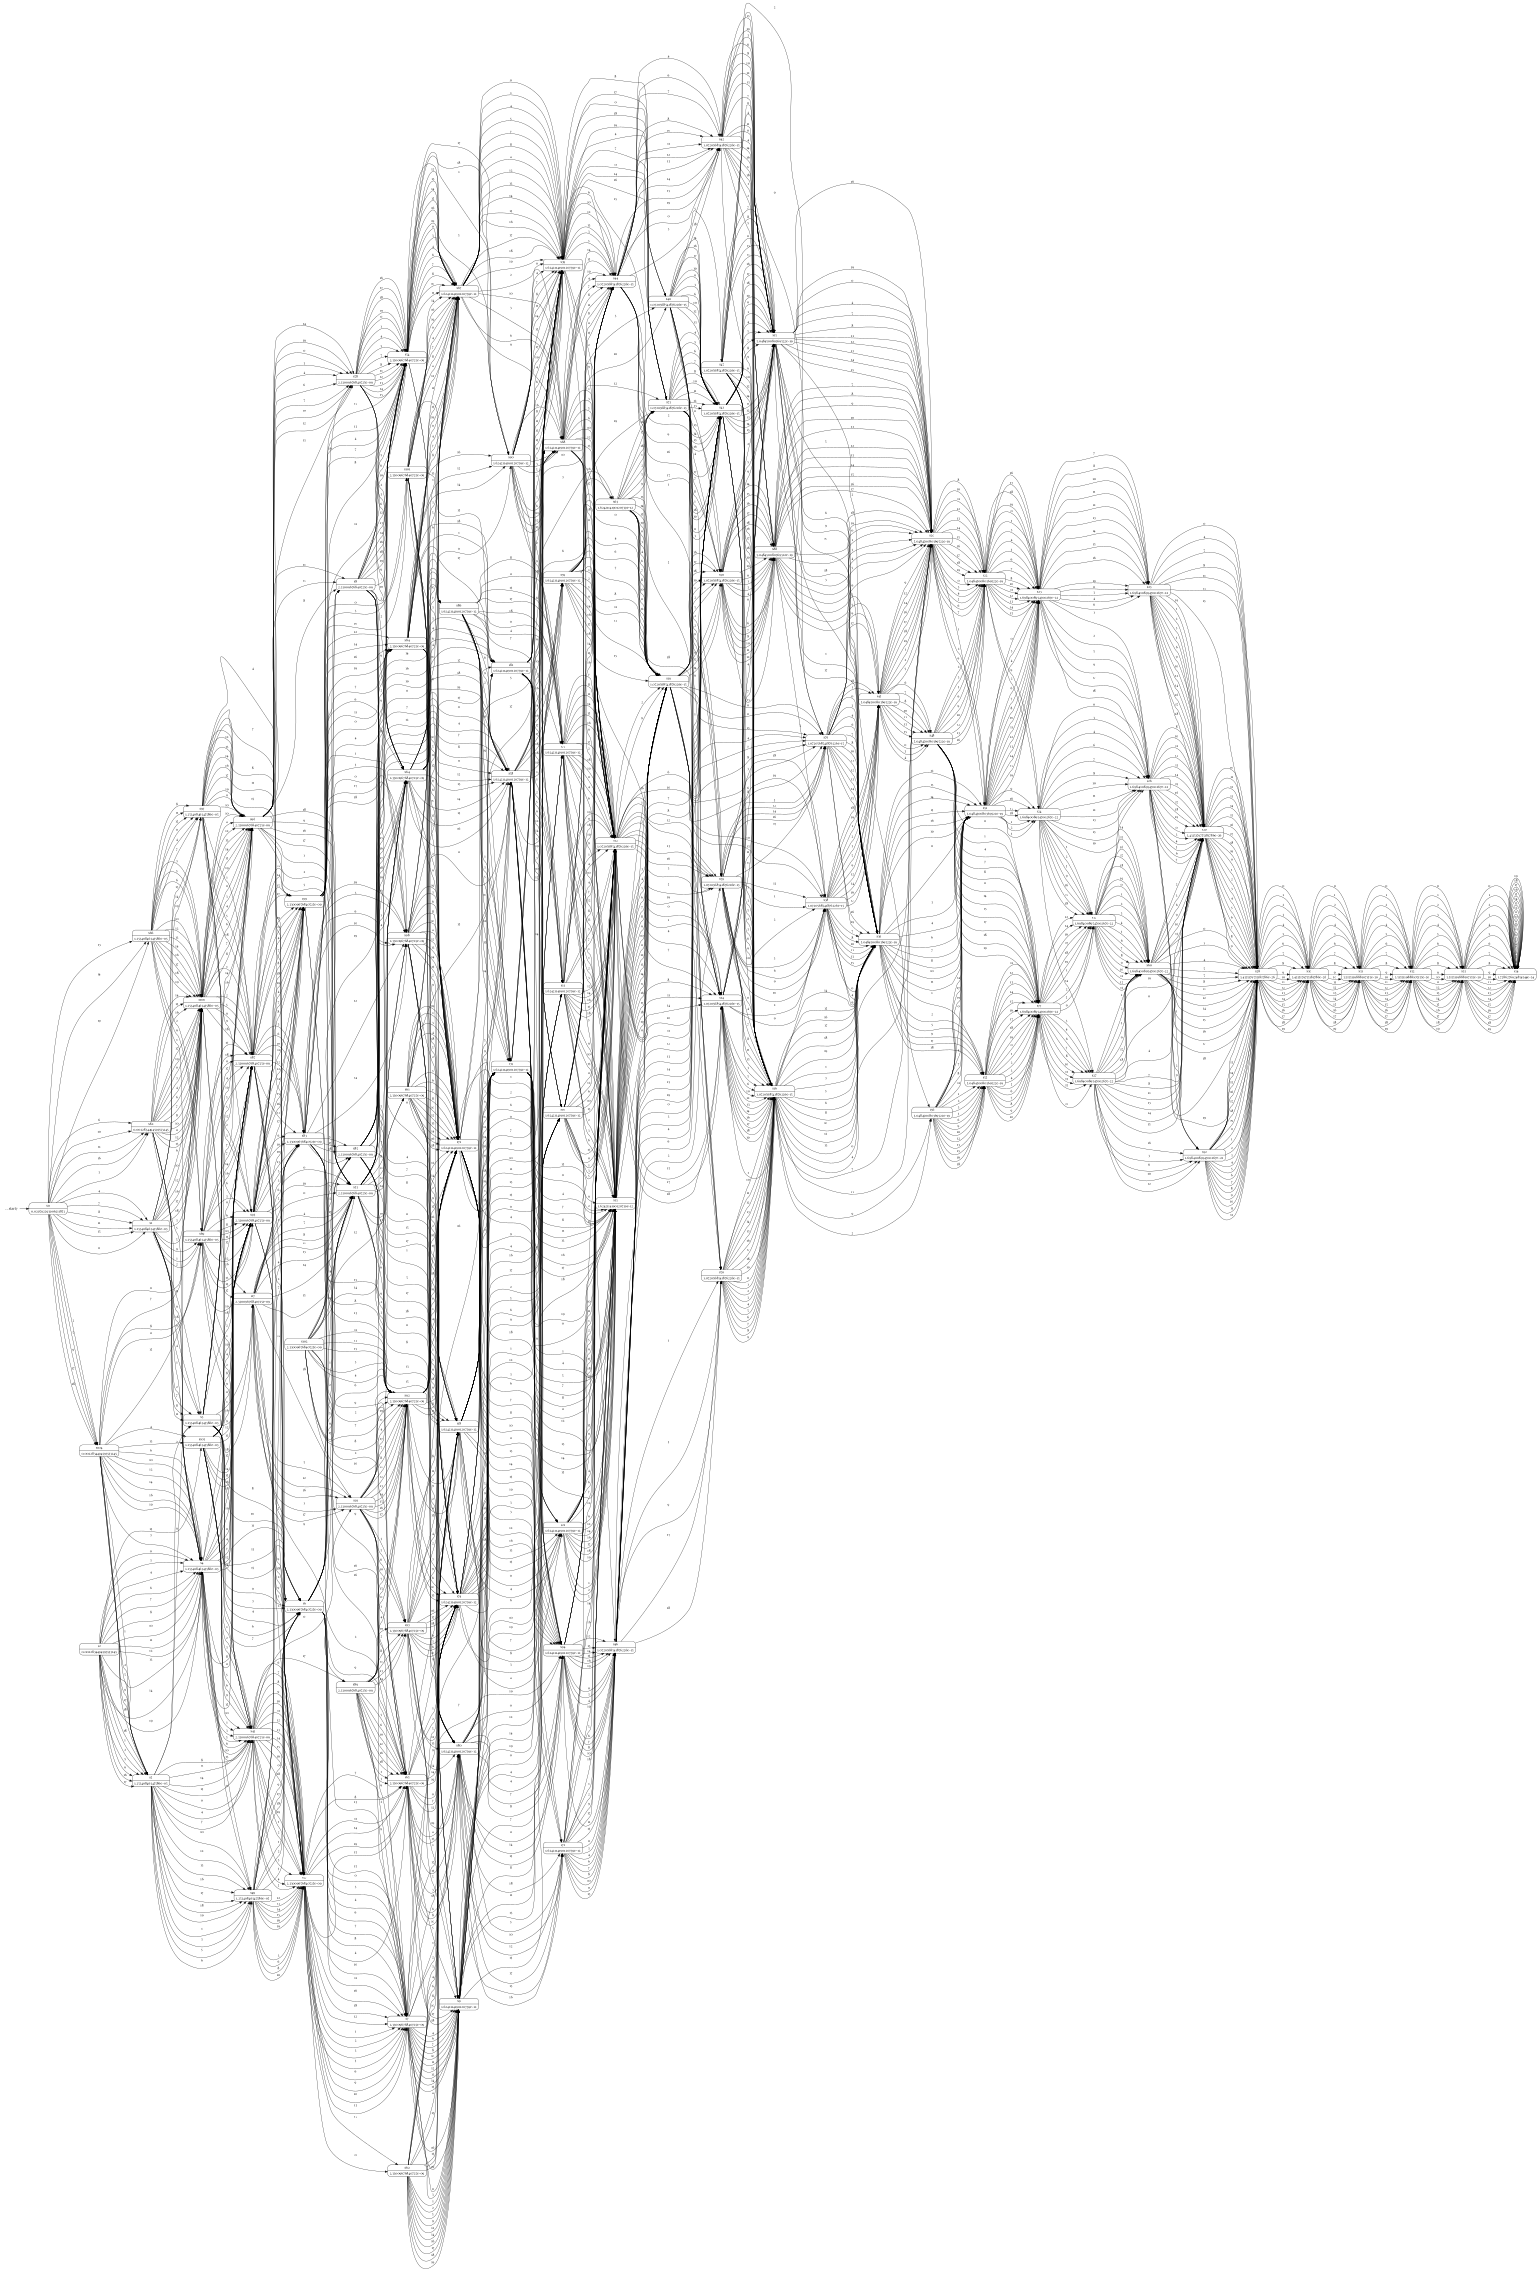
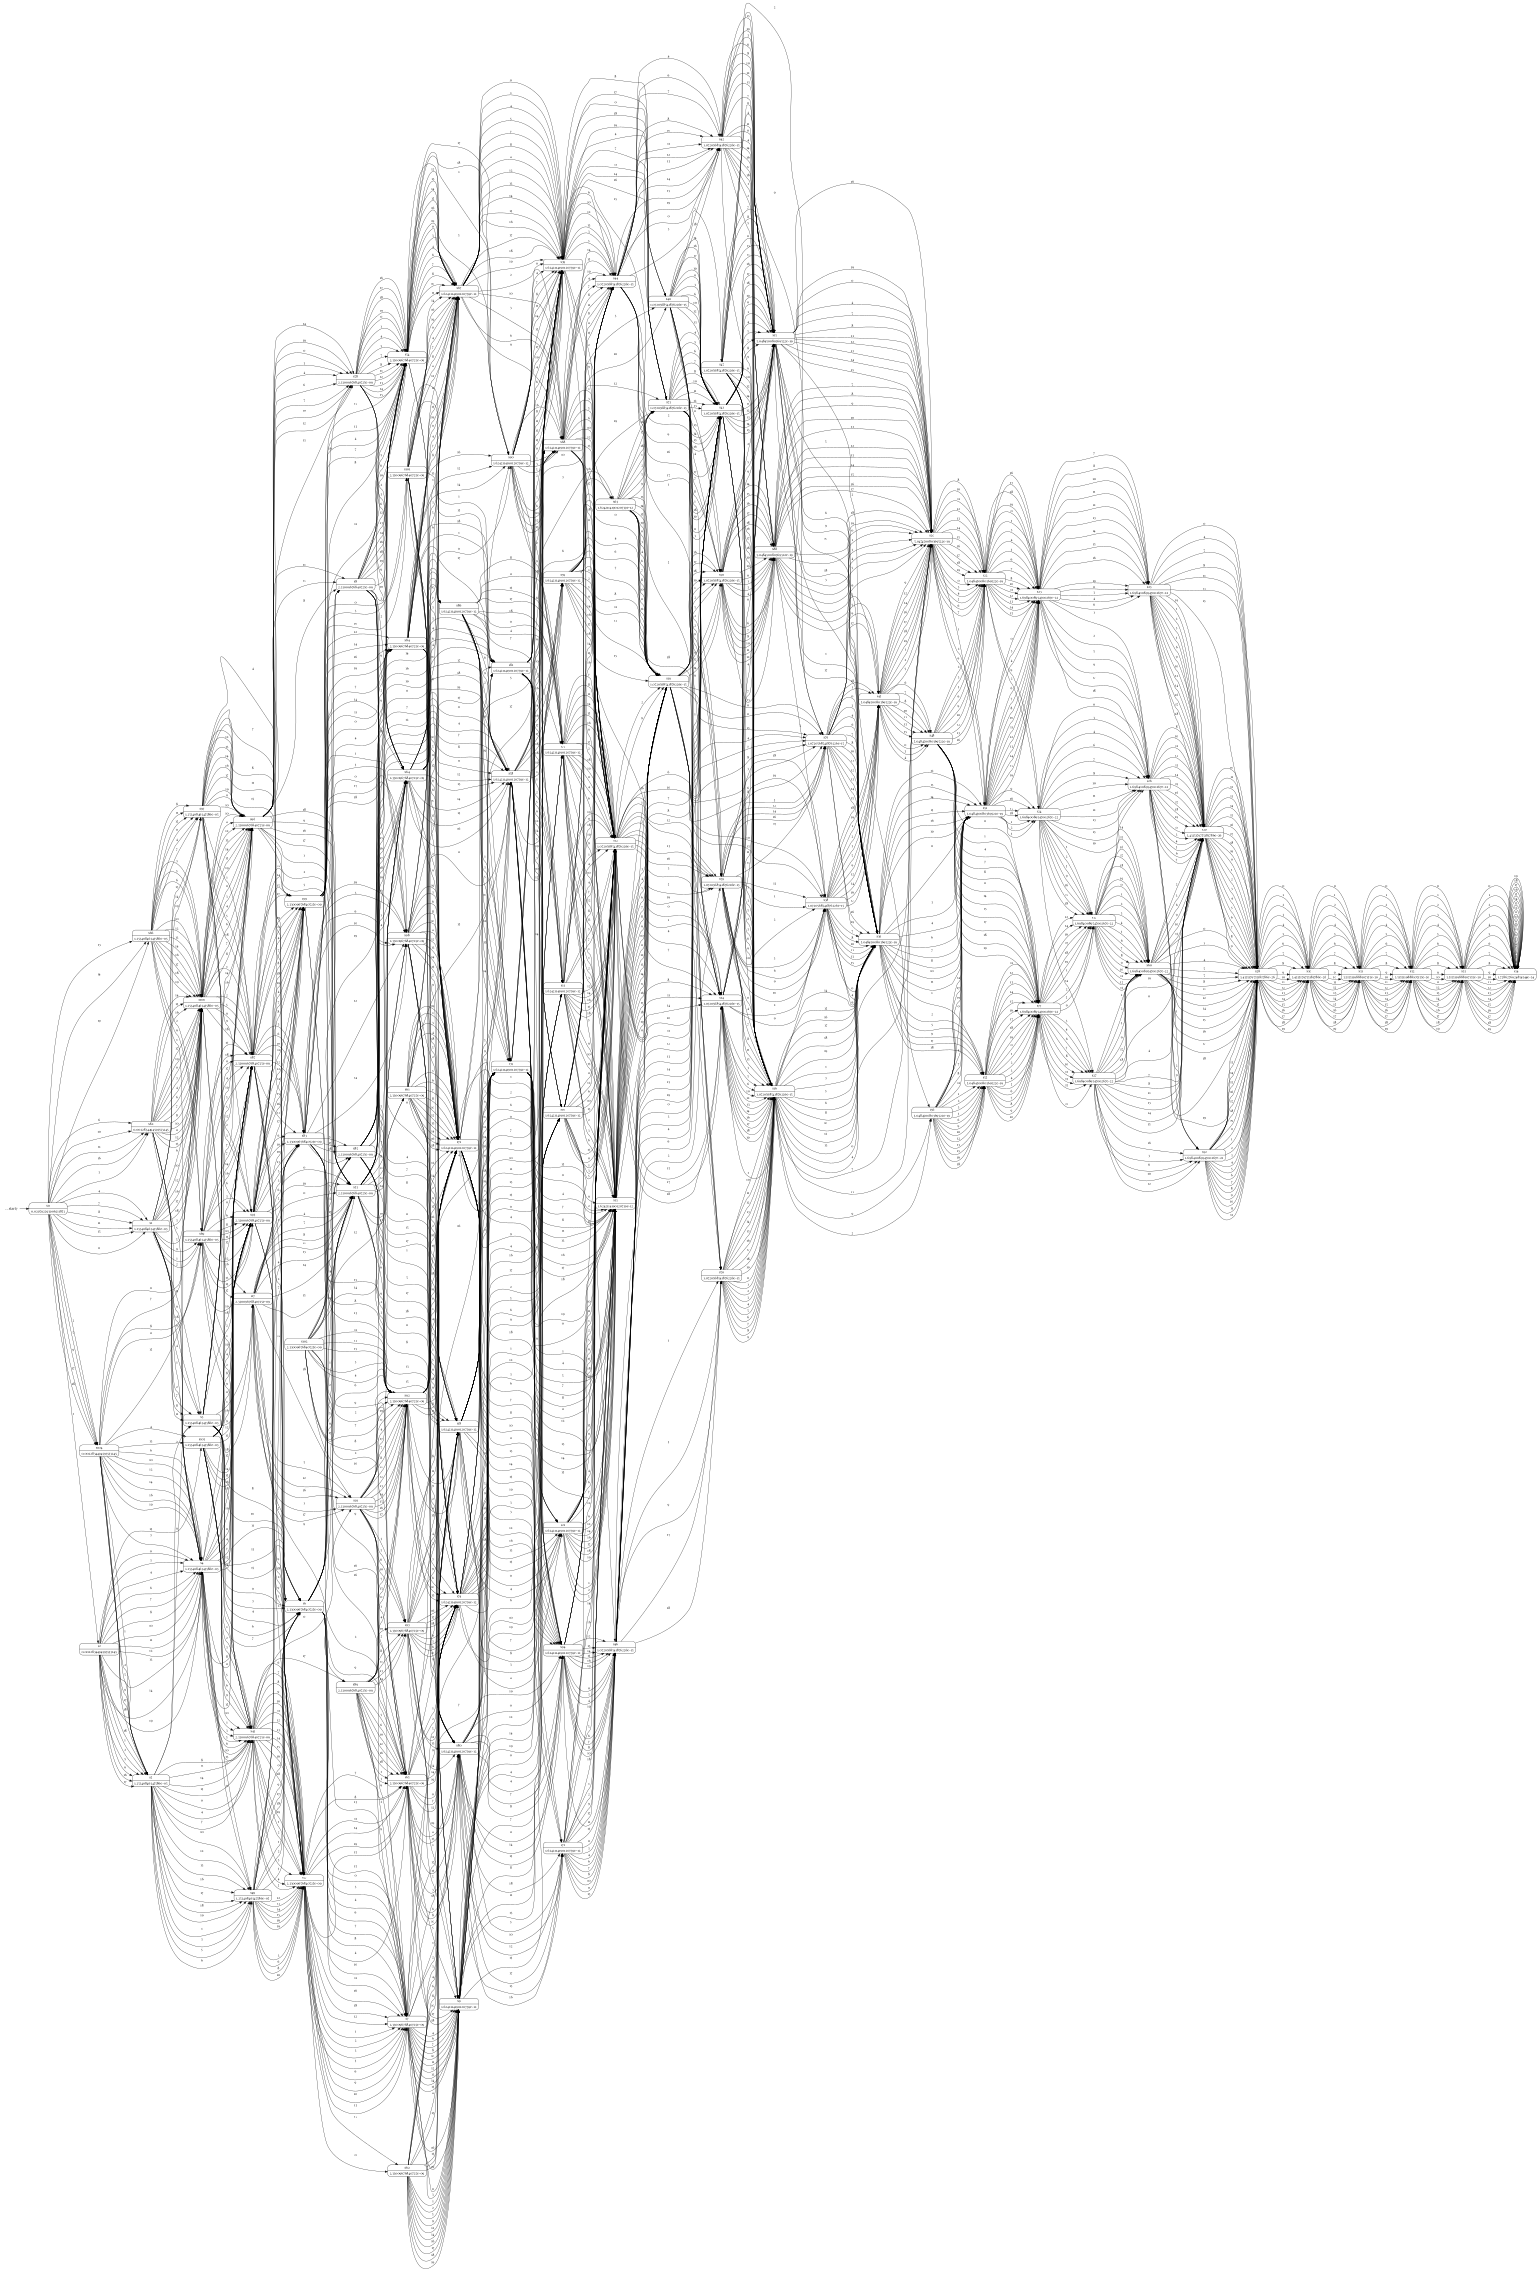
none -> (443, 502)
(932, 541) -> (932, 541)
(356, 700) -> (356, 700)
none -> (461, 1188)
none -> (73, 1428)
